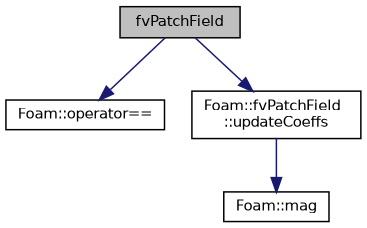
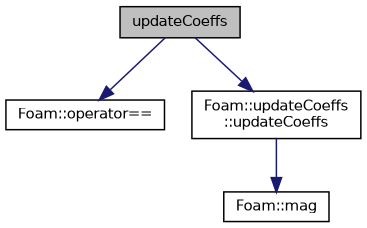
(180, 22) -> (180, 22)
(276, 115) -> (276, 115)
